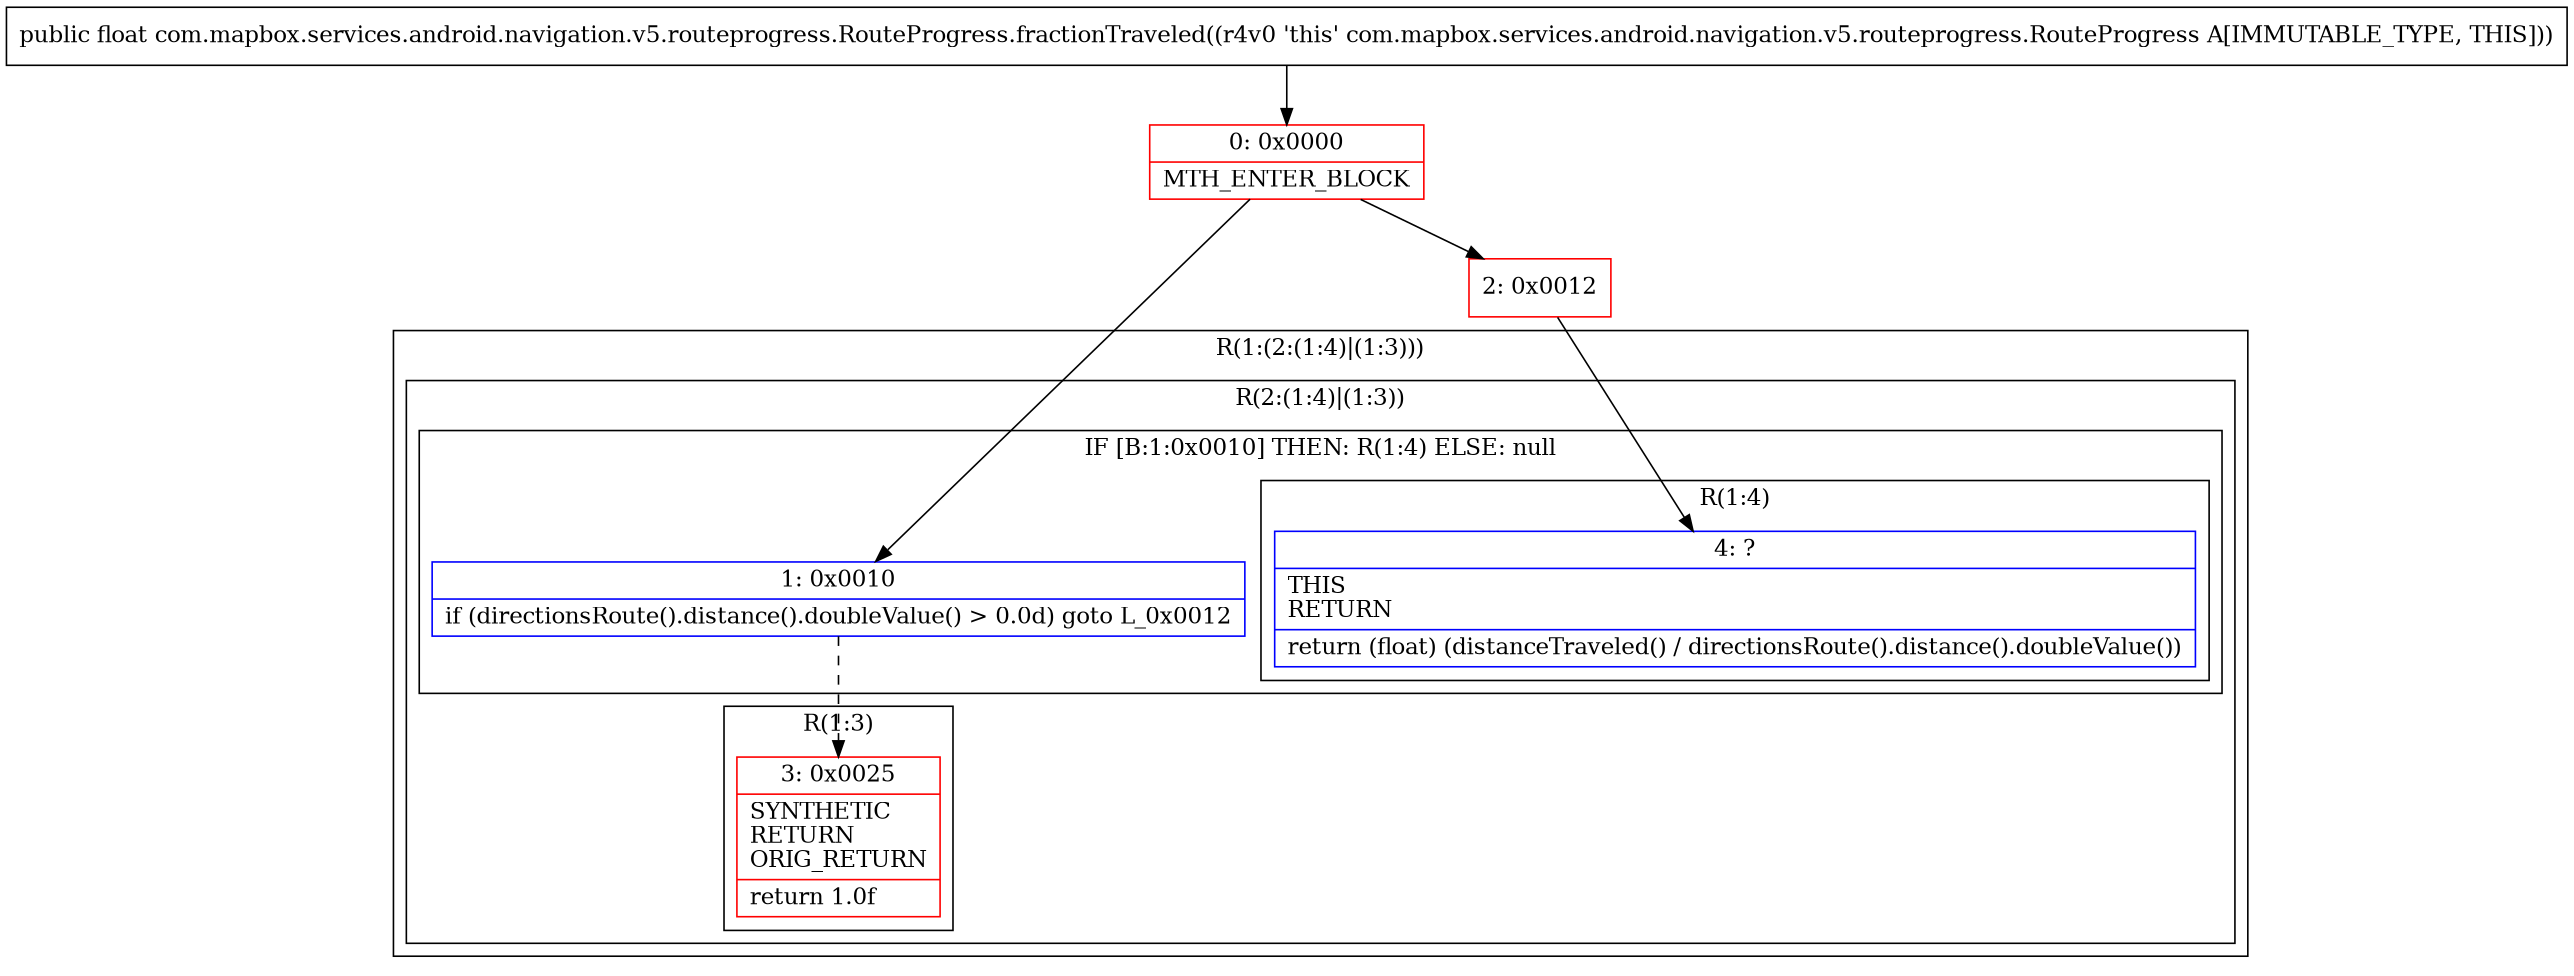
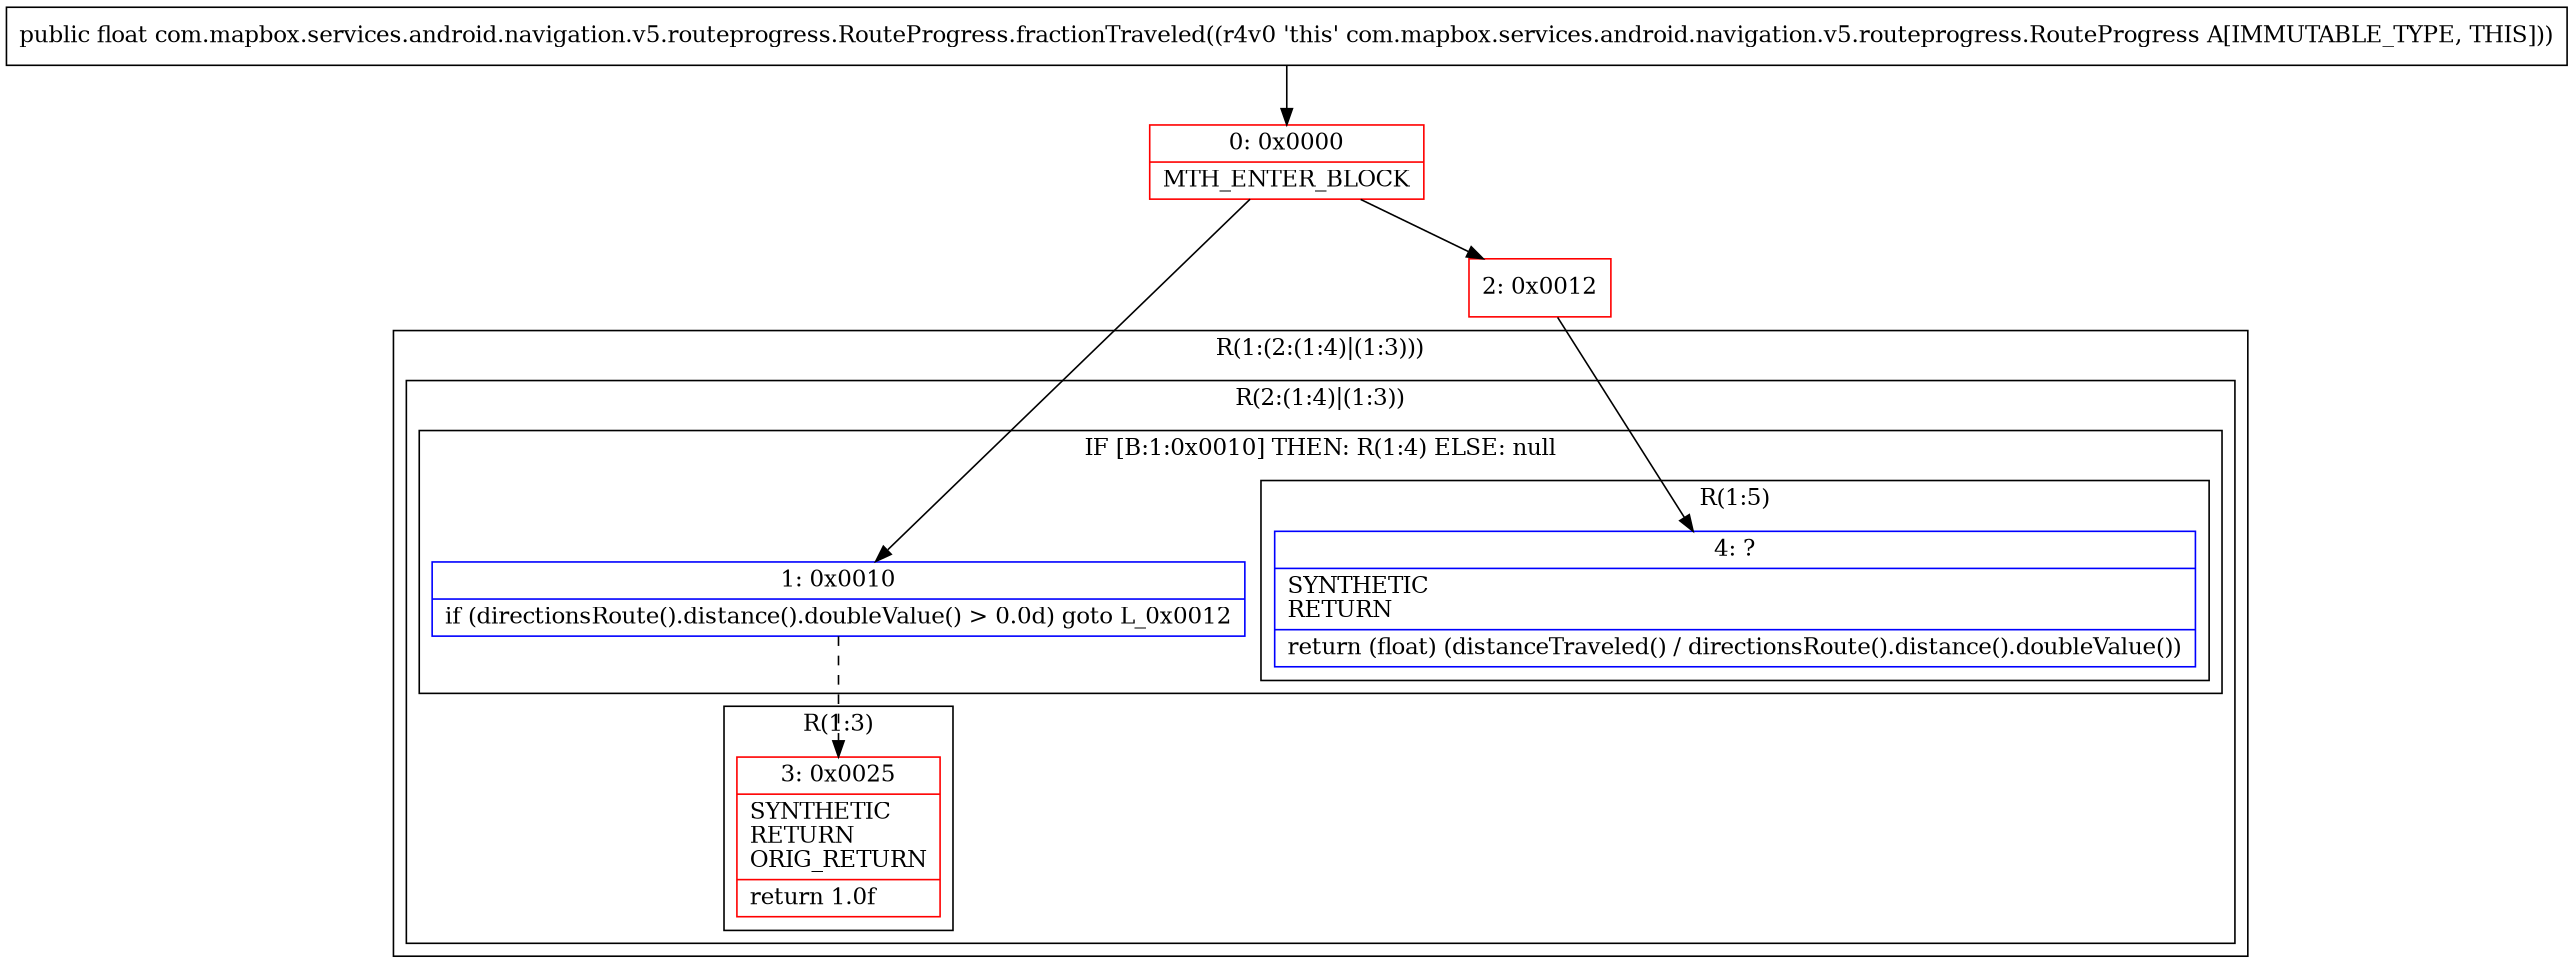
(1735, 499) -> (1735, 499)
(1317, 586) -> (1359, 586)
